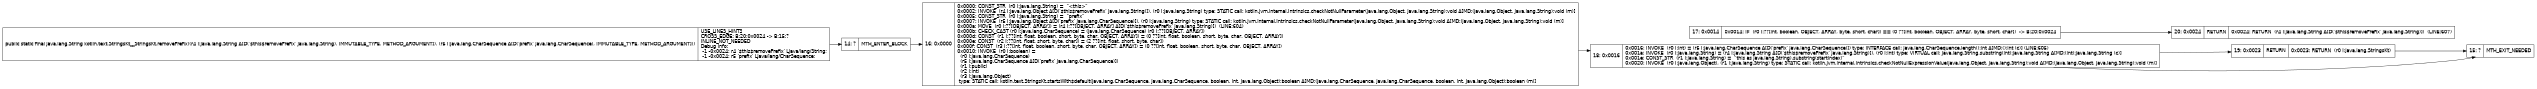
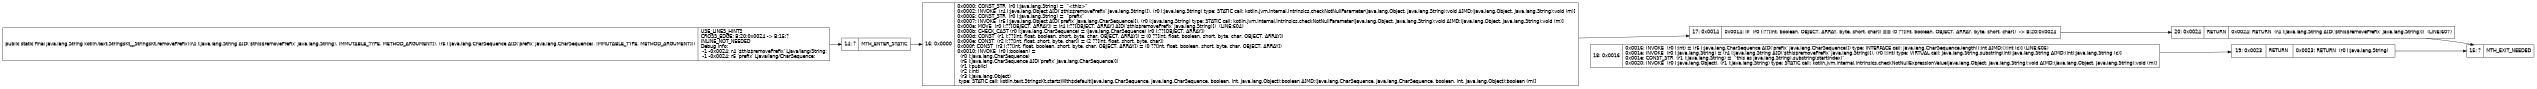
(884, 44) -> (884, 44)
(1583, 51) -> (1632, 37)
(2342, 51) -> (2343, 51)
(2263, 70) -> (2448, 41)
